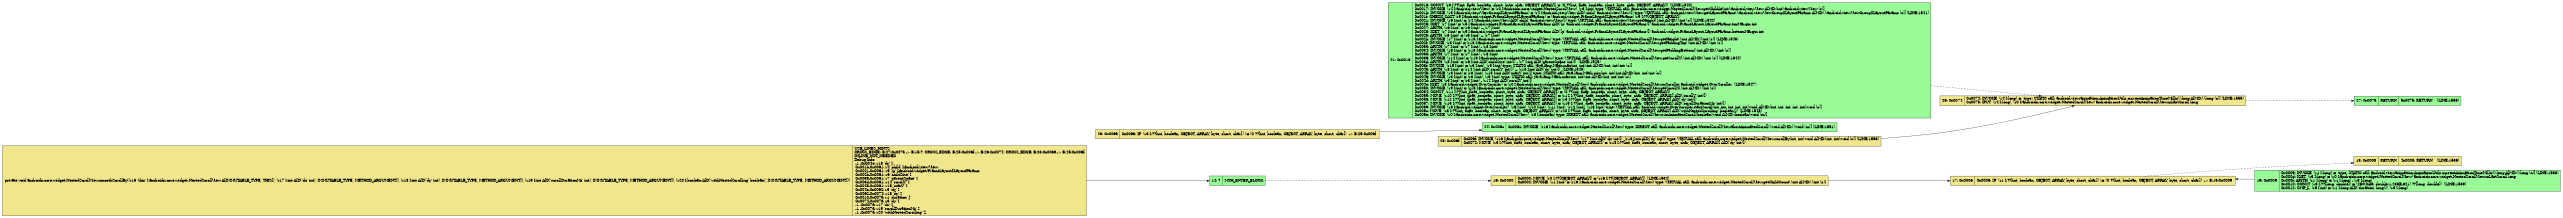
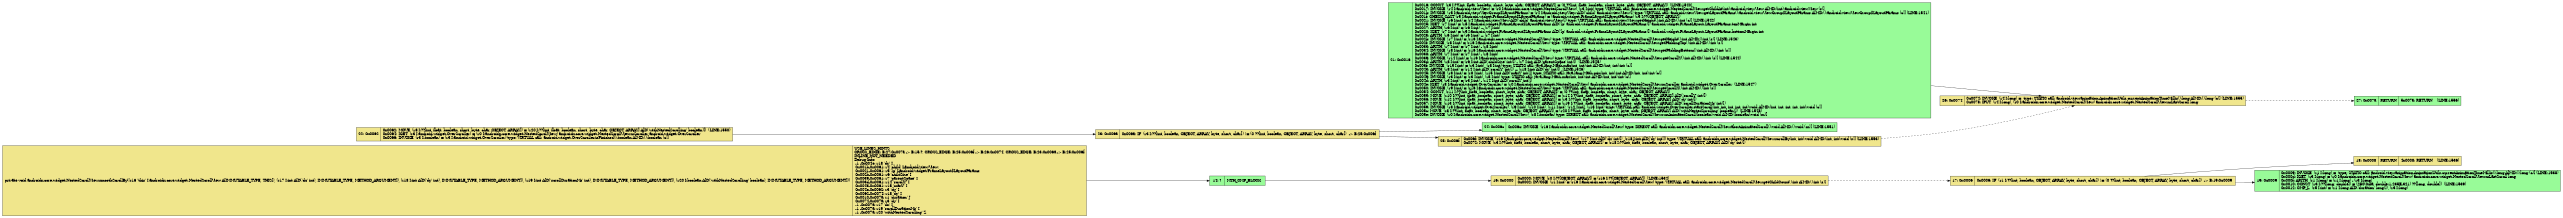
(1985, 91) -> (1985, 91)
(1977, 127) -> (1977, 127)
none -> (545, 134)
none -> (1407, 137)
(2248, 168) -> (2248, 168)
(2246, 179) -> (2244, 182)
(1244, 181) -> (1244, 181)
(1377, 181) -> (1377, 181)
(1888, 181) -> (1888, 181)
